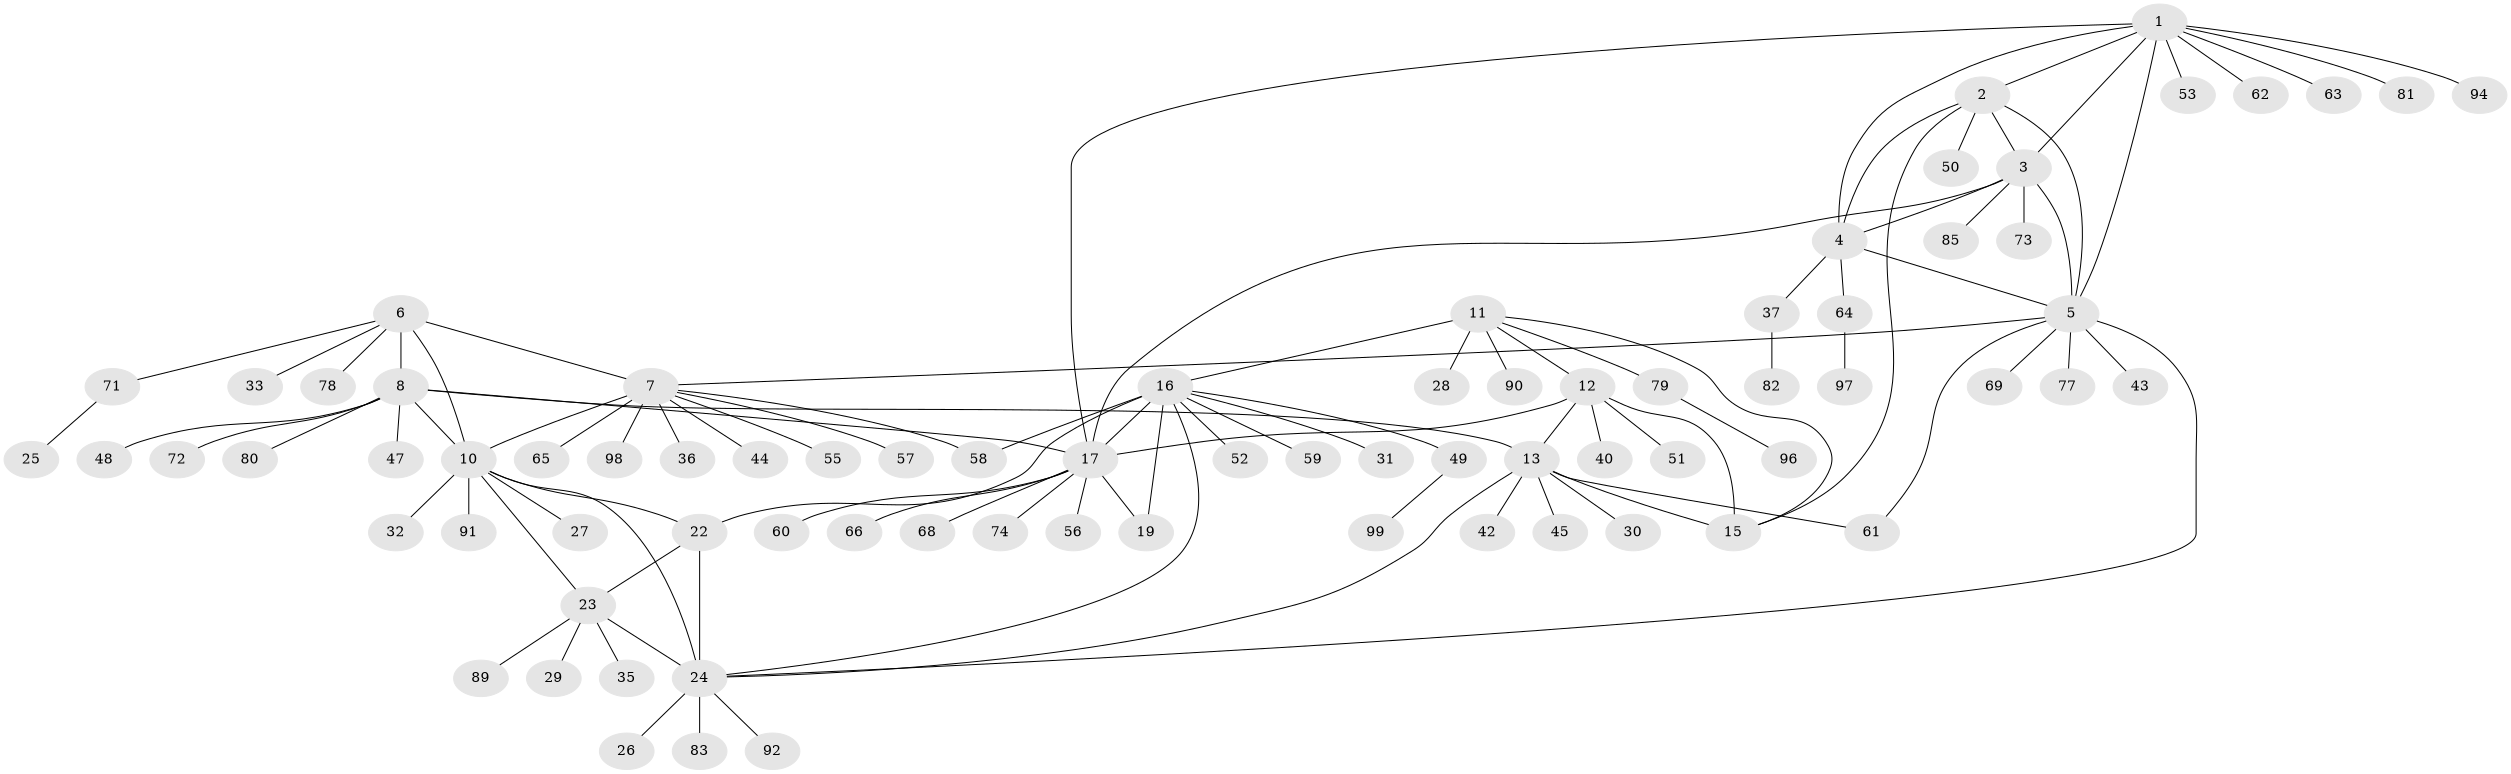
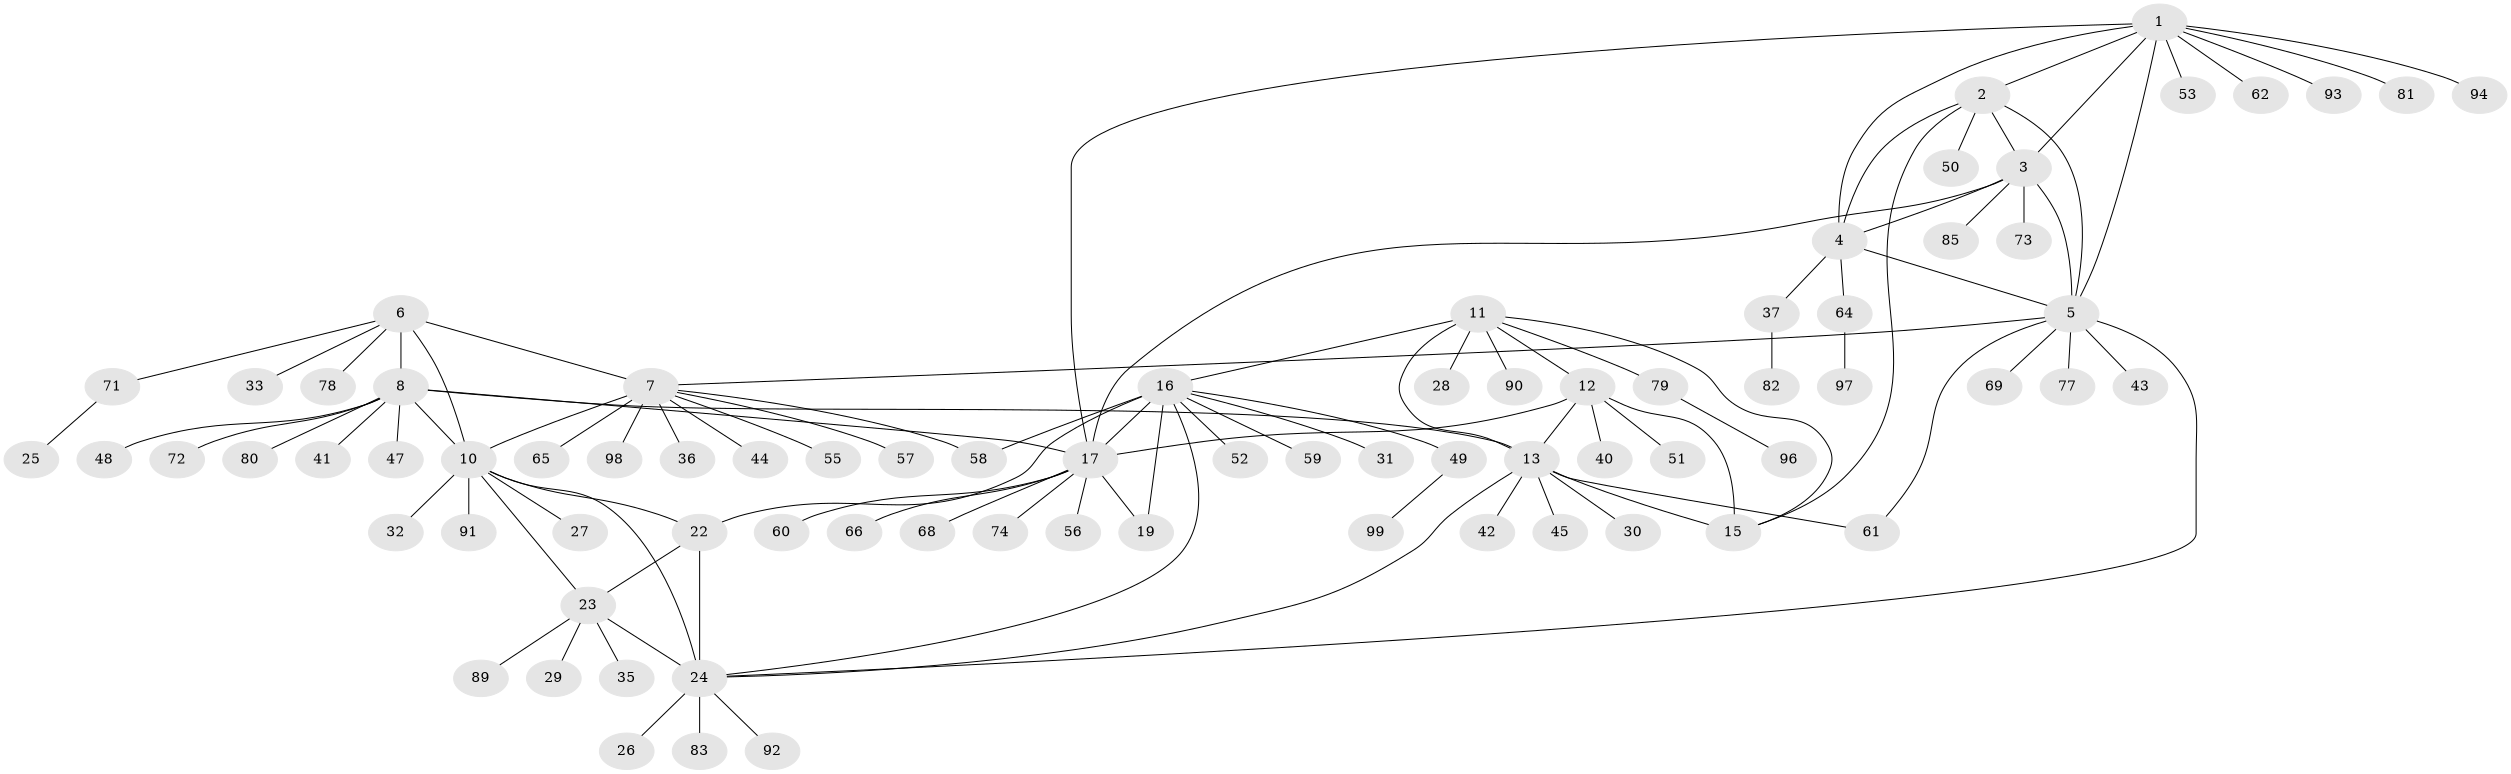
(2334, 95) -> (2334, 95)
none -> (1408, 409)
none -> (323, 460)
